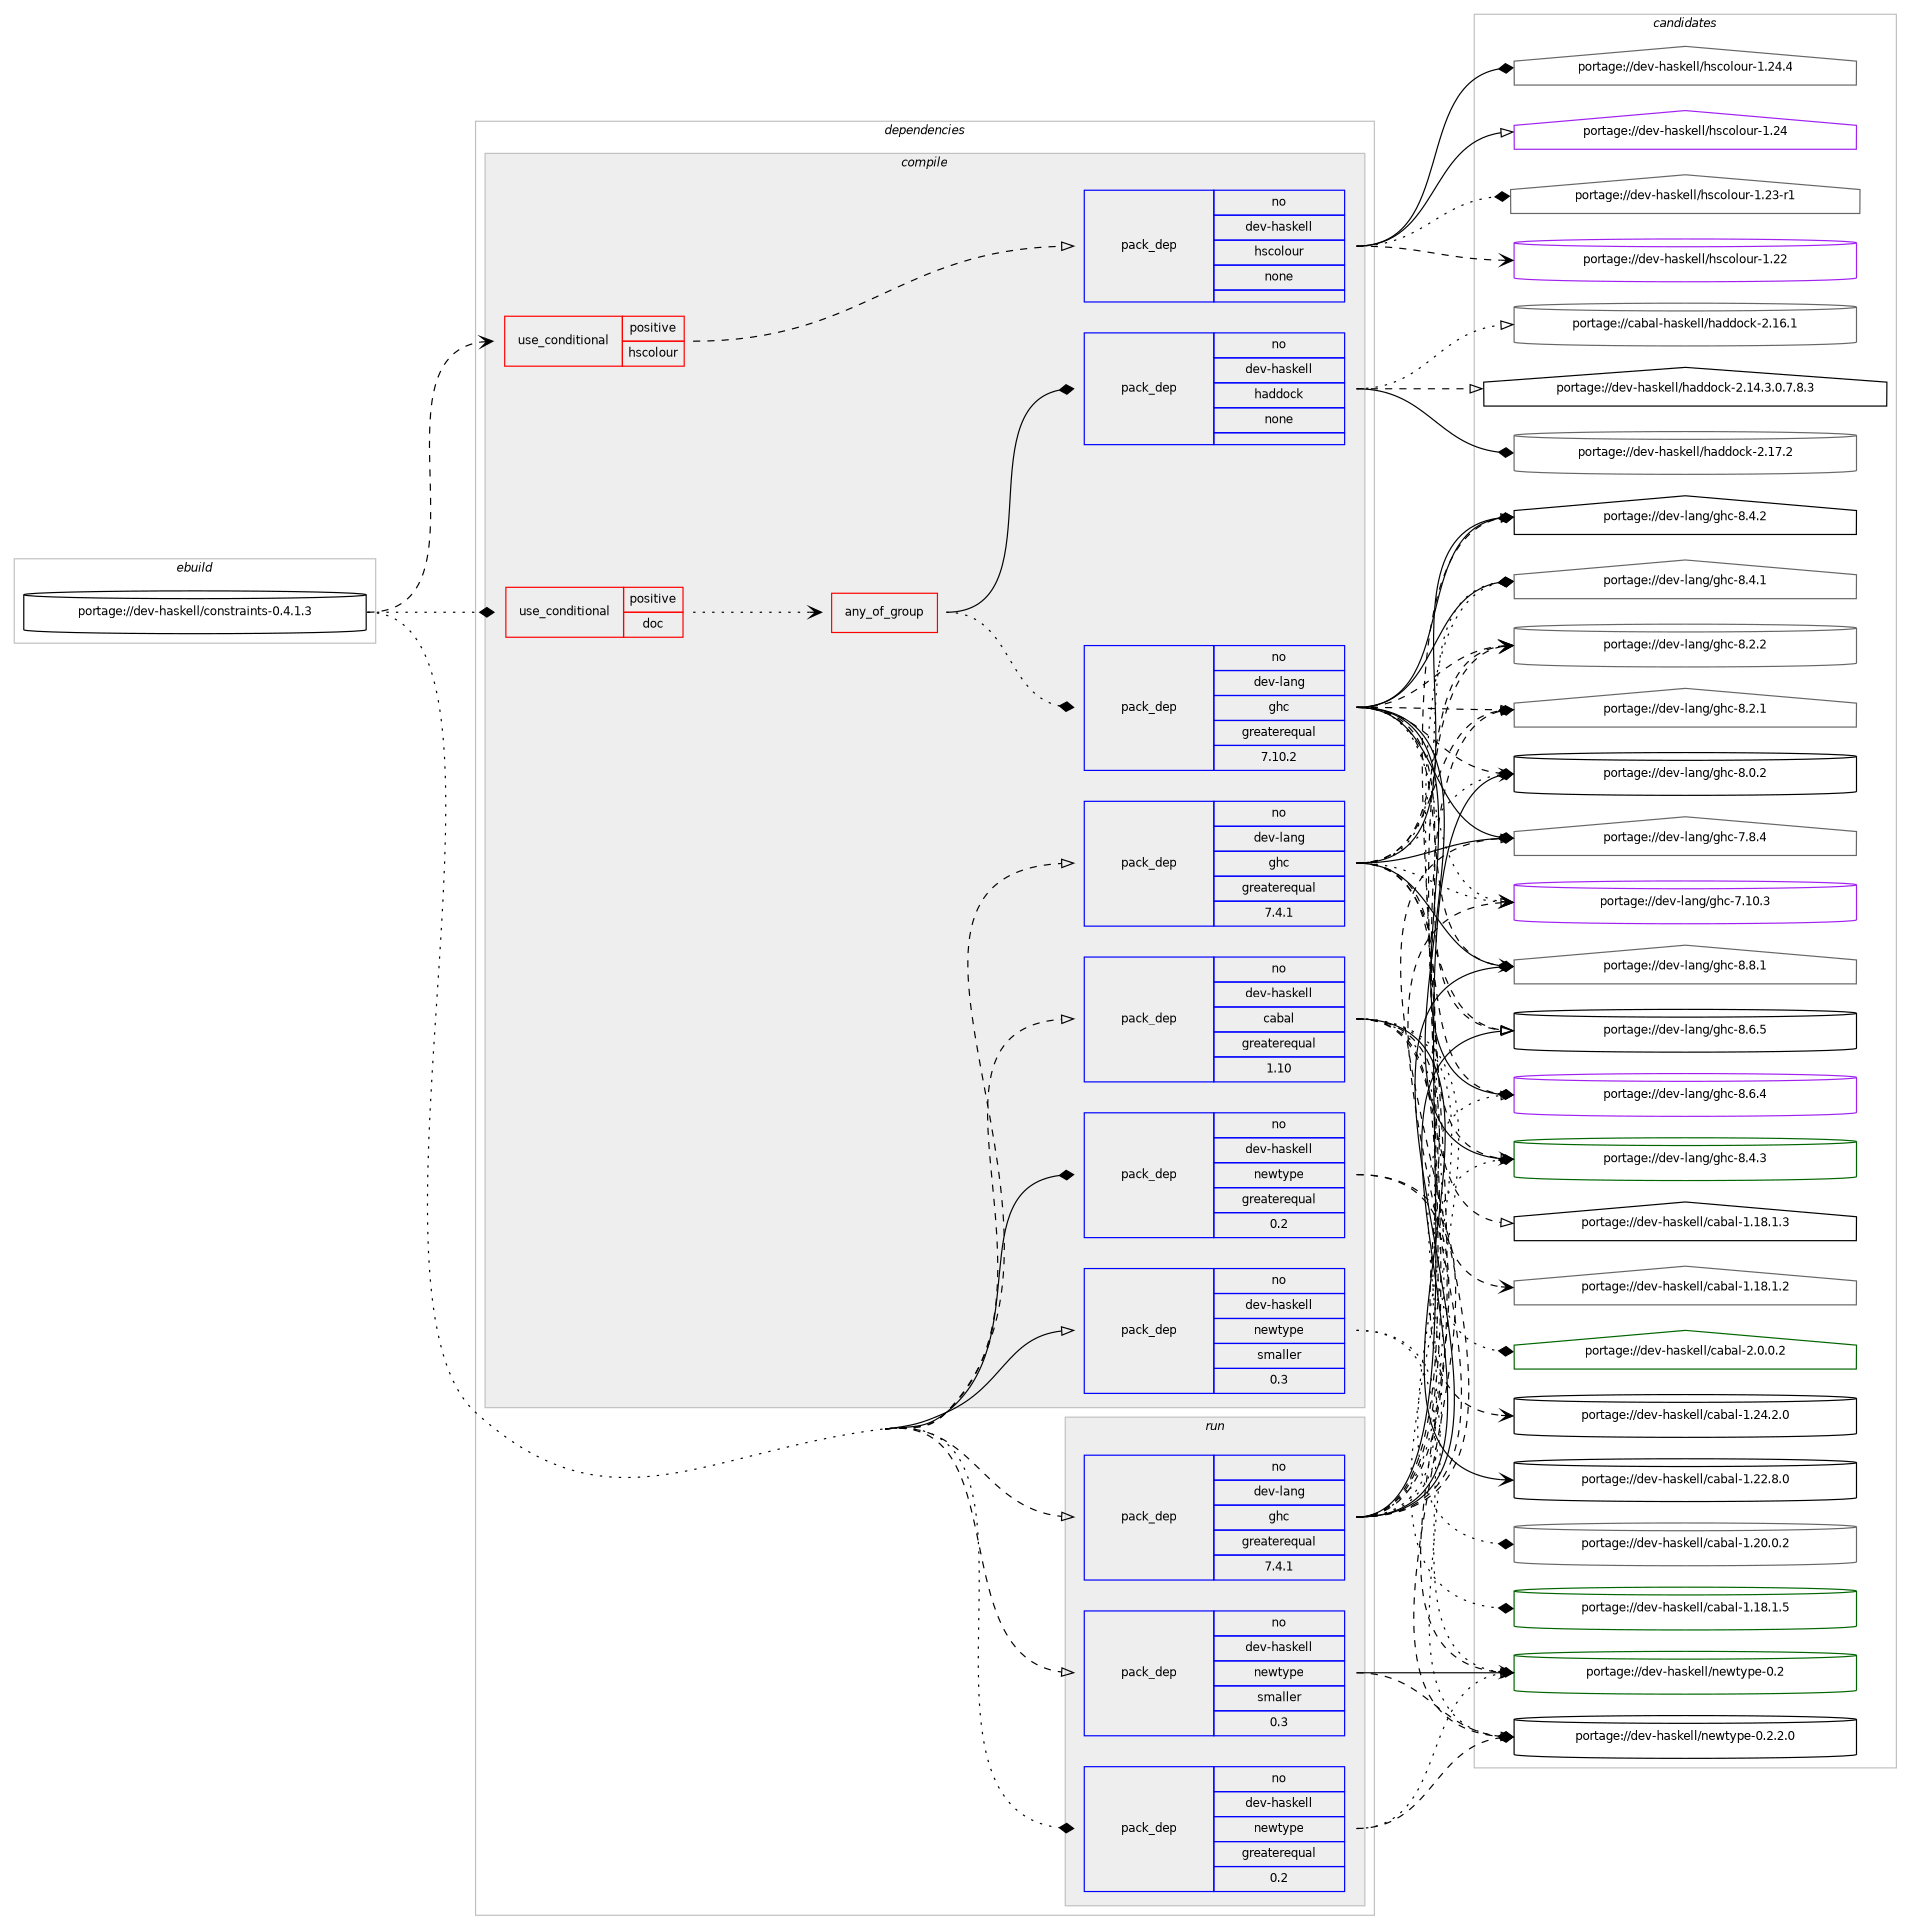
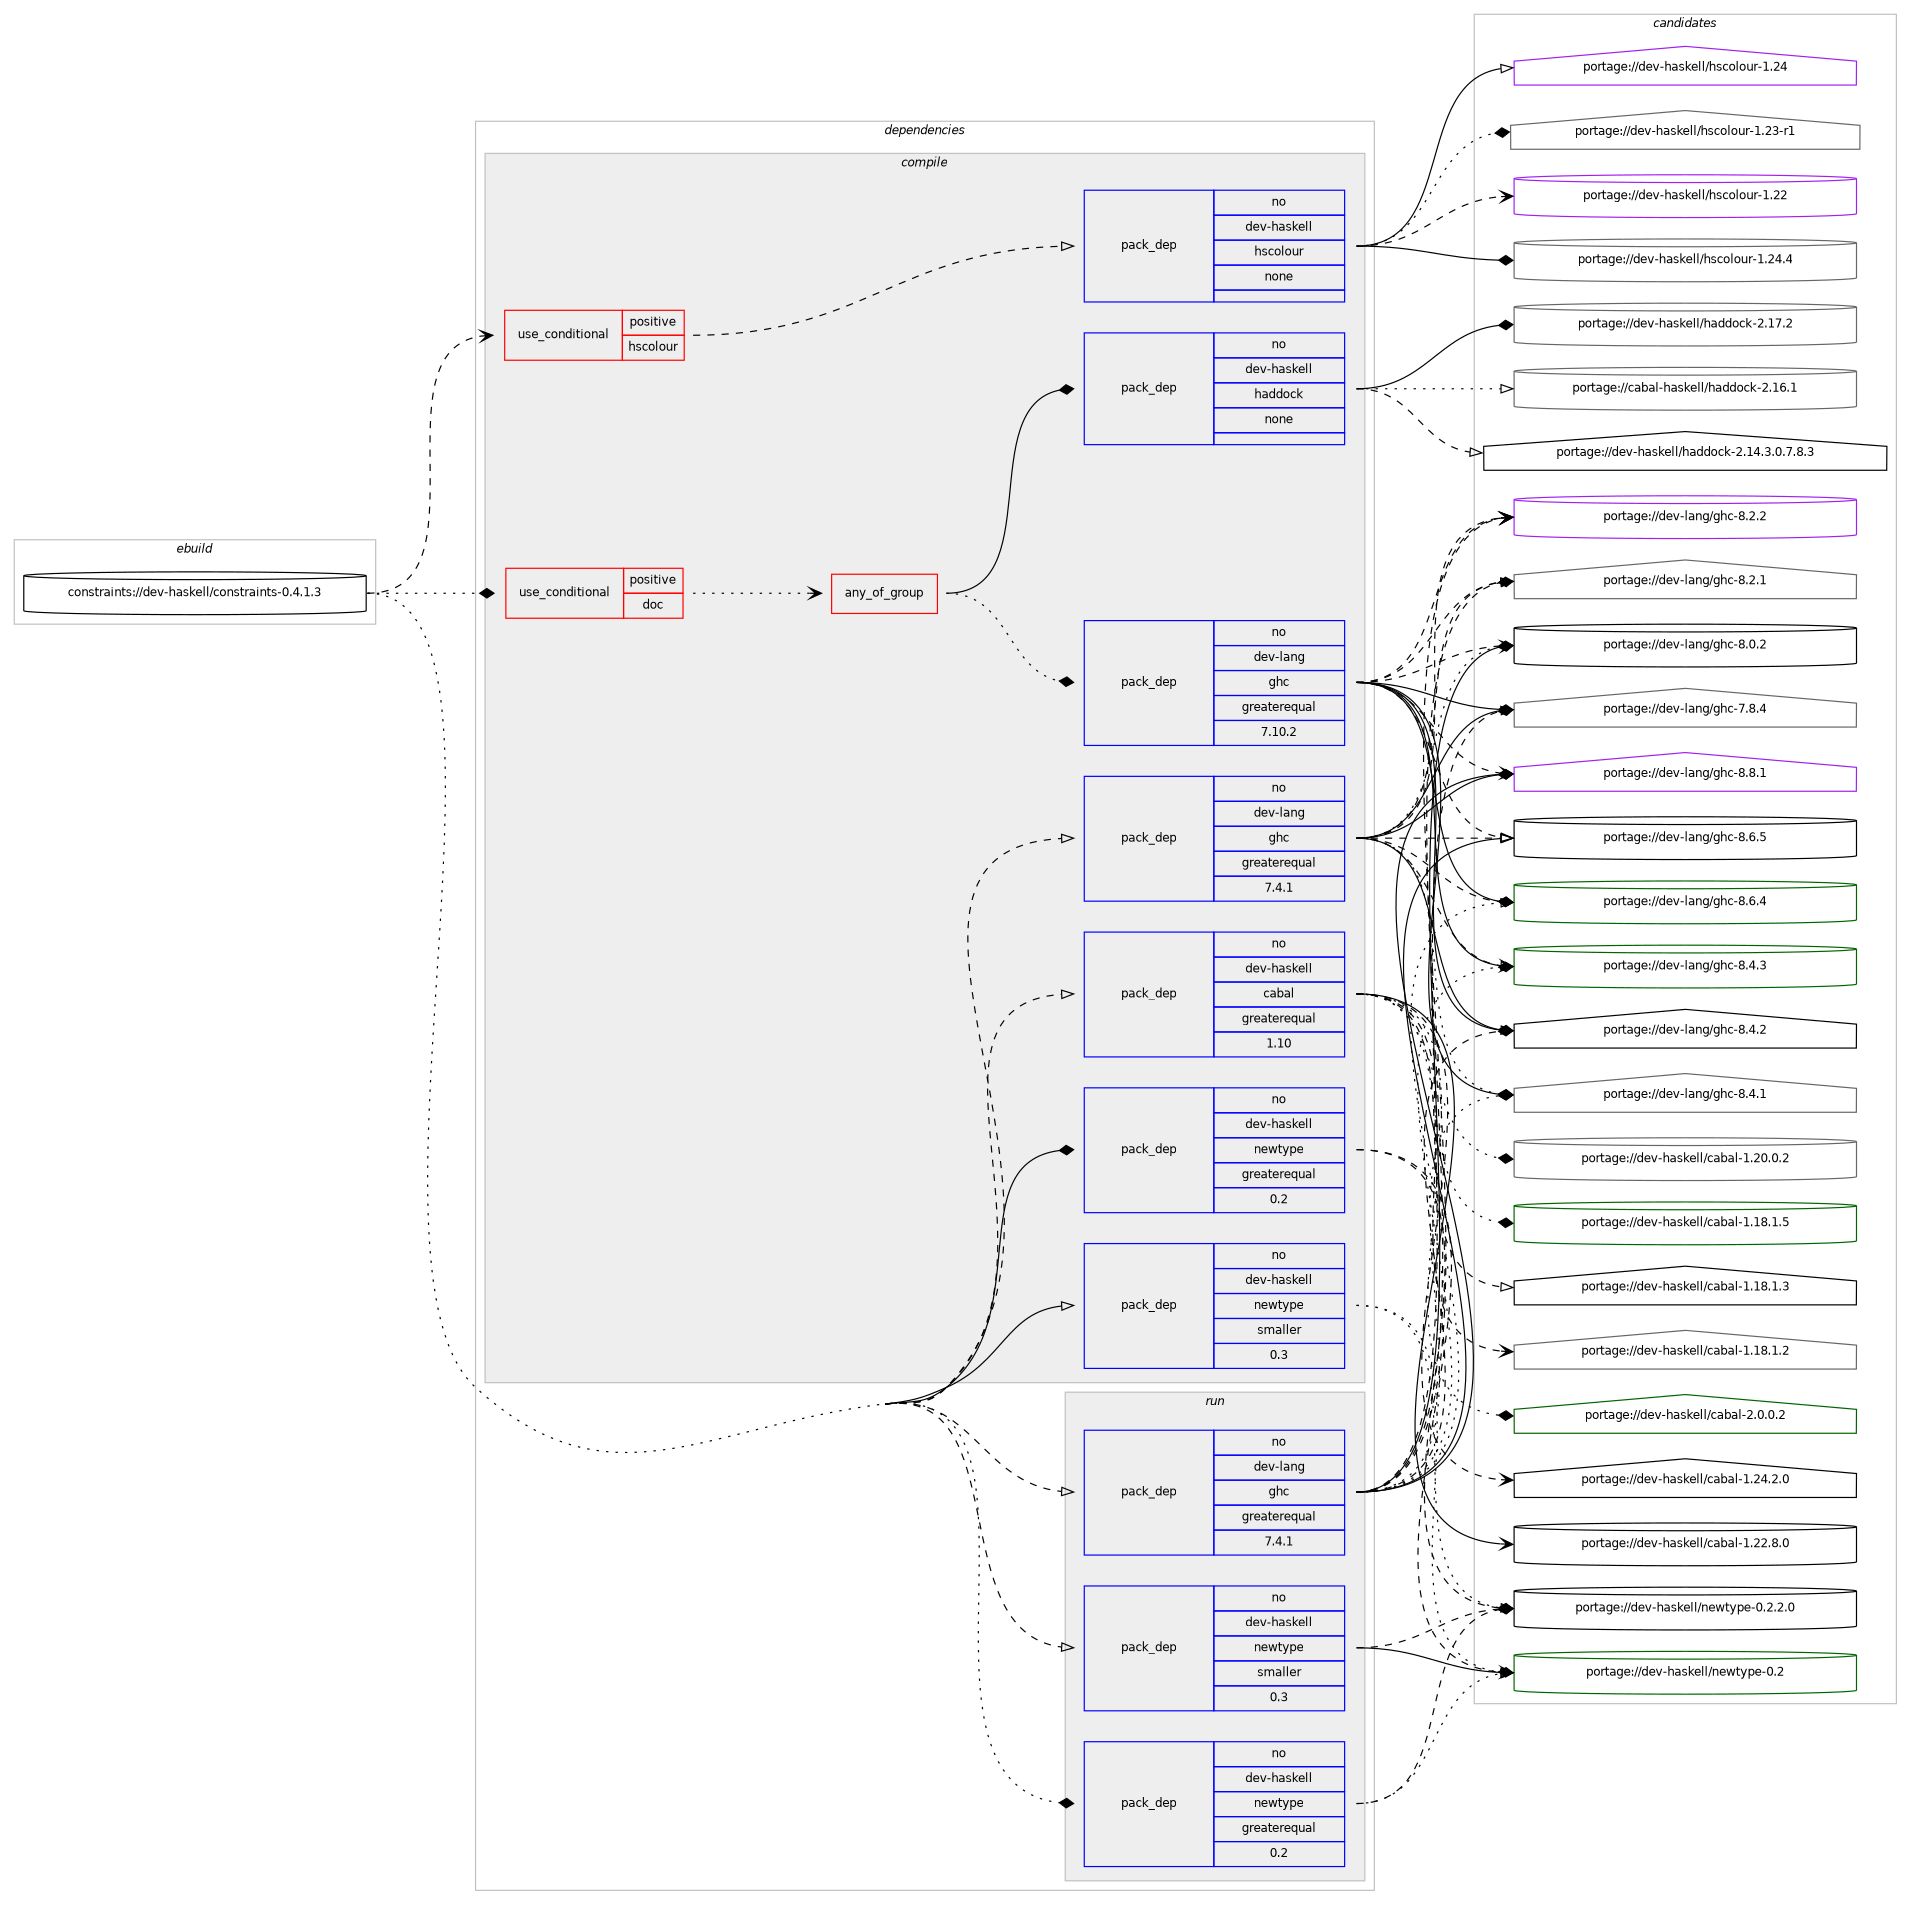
(1685, 68) -> (1685, 260)
(195, 612) -> (195, 593)
(1685, 646) -> (1685, 517)
(1685, 902) -> none
(1685, 967) -> (1685, 774)
(1685, 1095) -> (1685, 902)
(1685, 1416) -> (1685, 1480)
